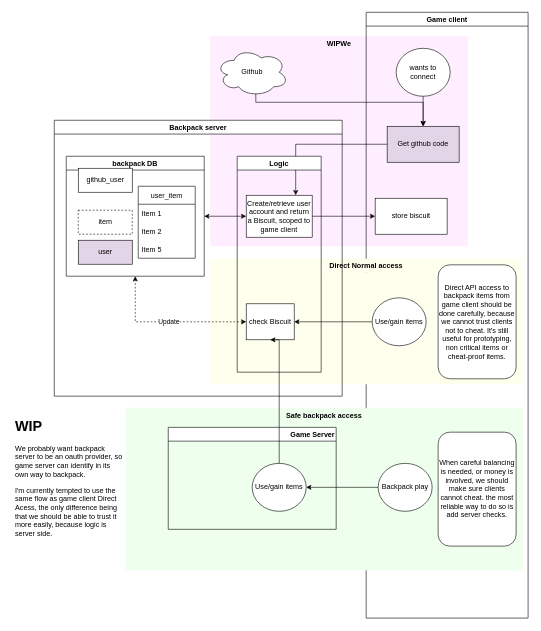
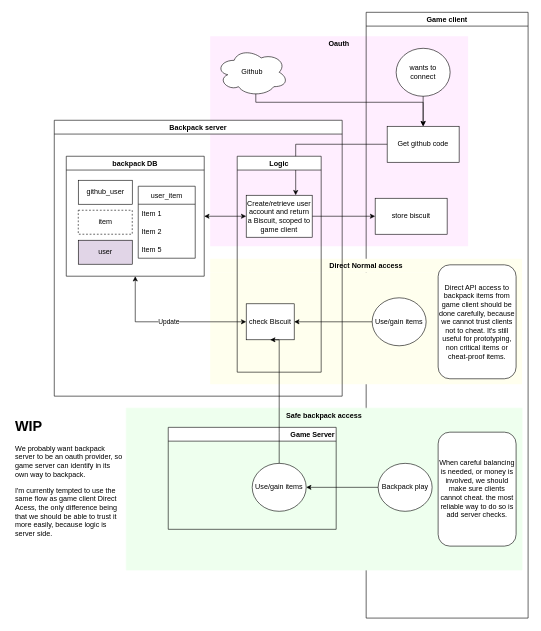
(339, 44) -> (339, 44)
(423, 144) -> (423, 144)
(105, 180) -> (105, 192)
(135, 314) -> (135, 314)
